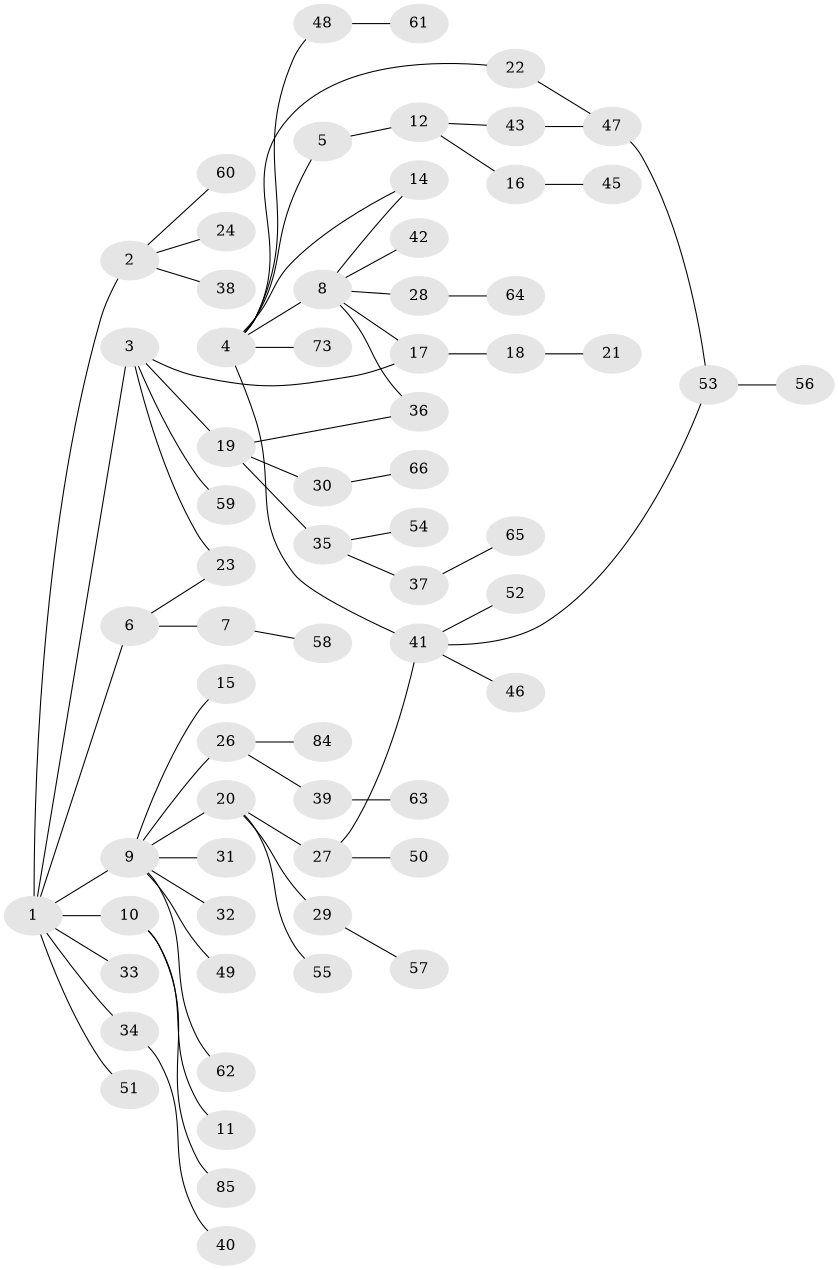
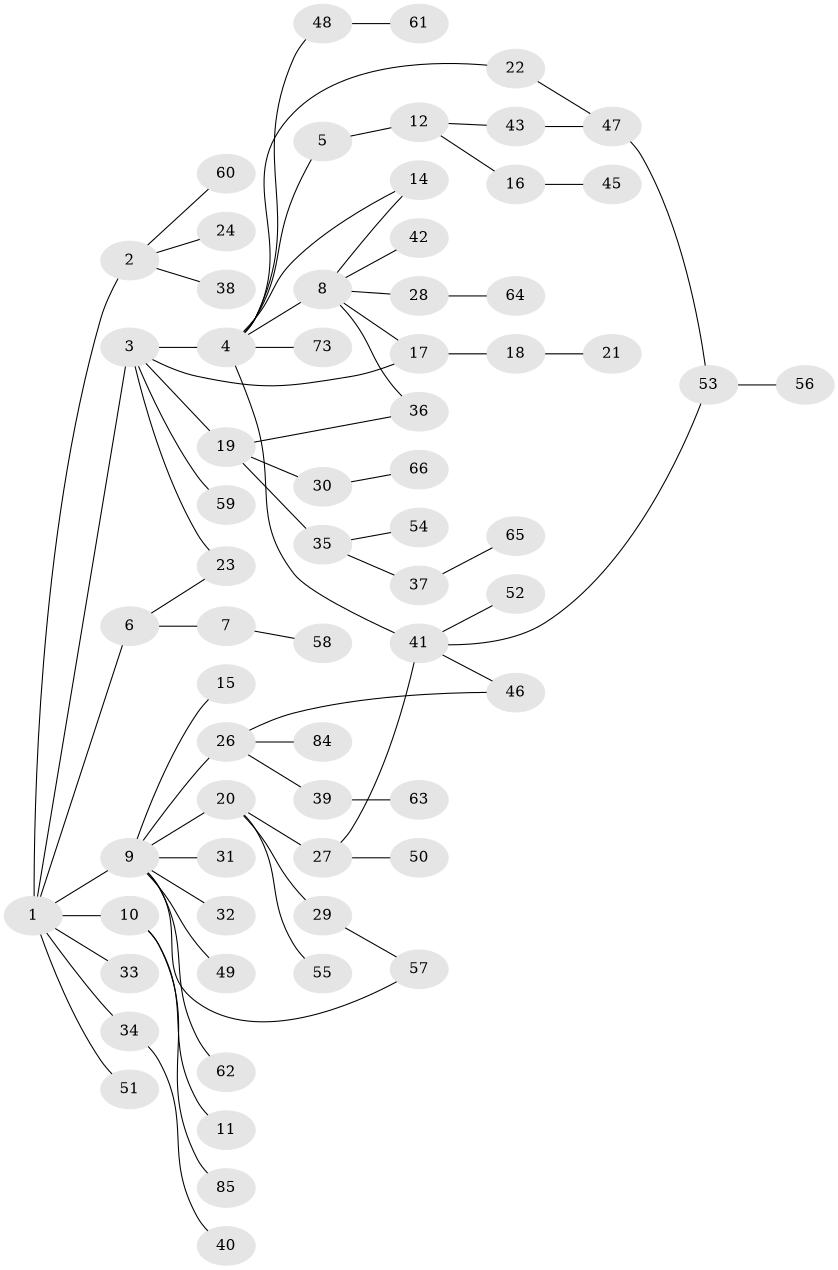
none -> (178, 347)
none -> (366, 700)
none -> (227, 1016)
